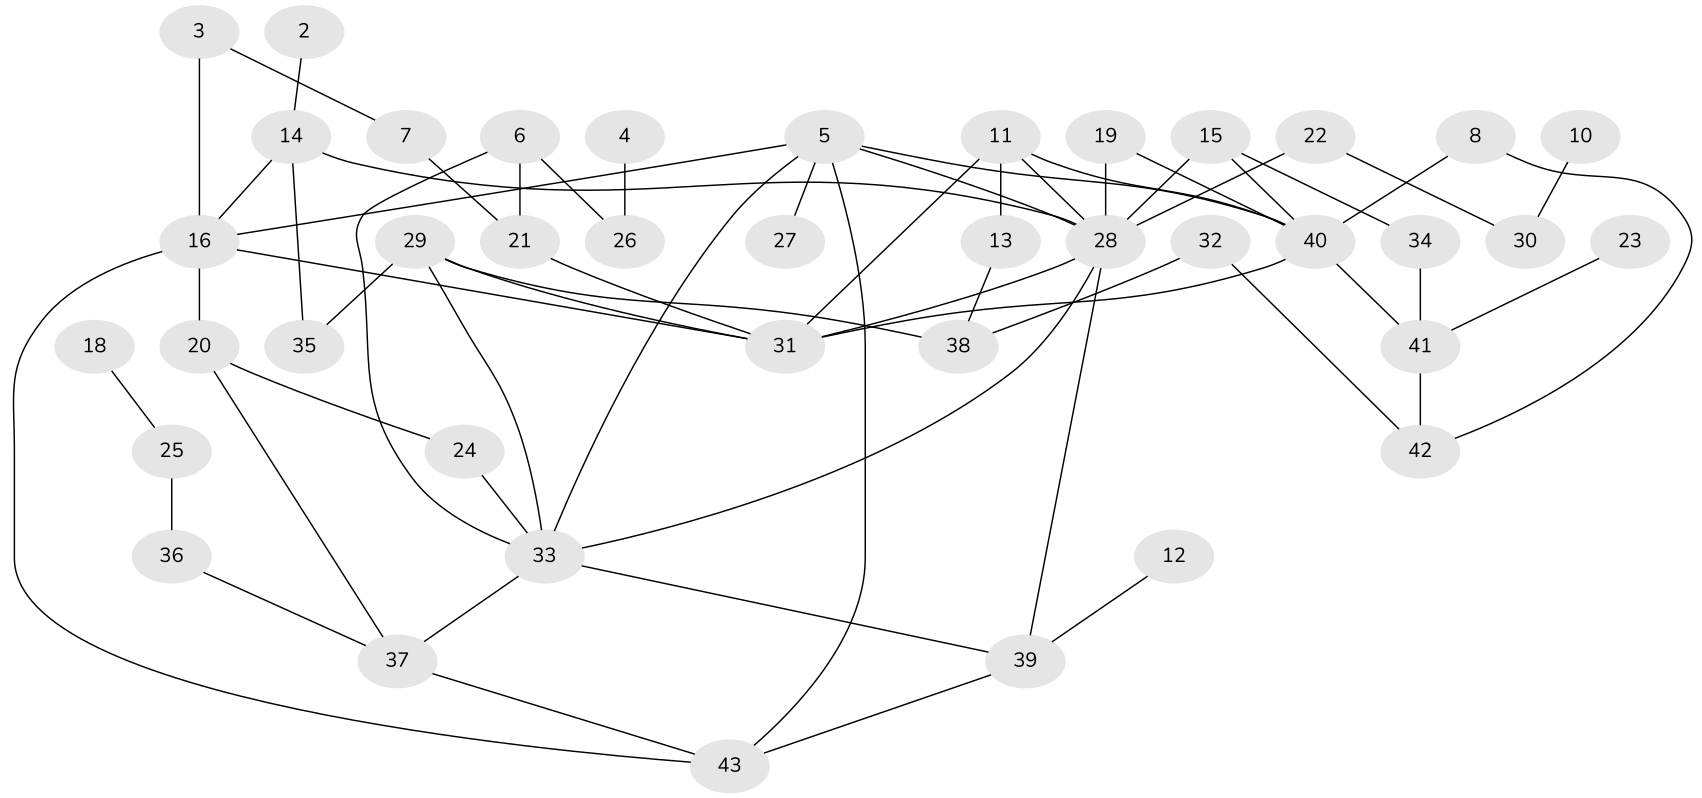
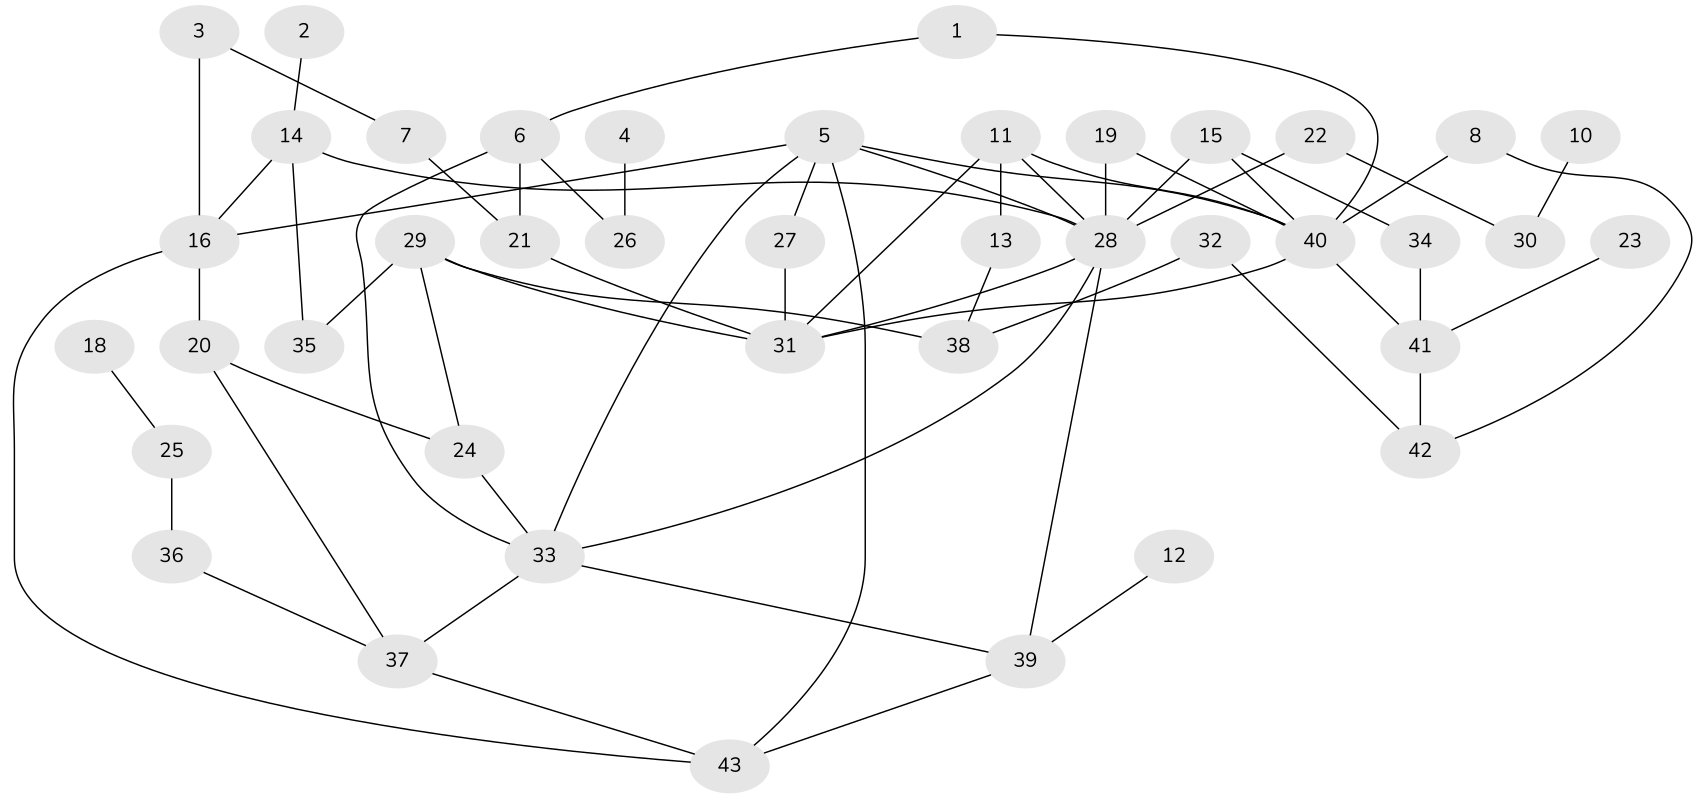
none -> (957, 32)
(492, 294) -> (785, 294)
(502, 391) -> (440, 347)
